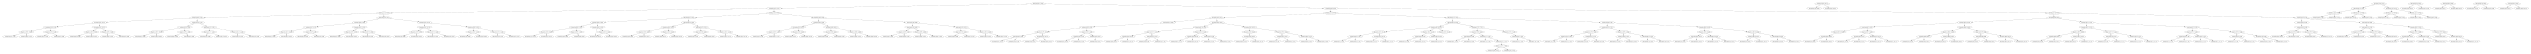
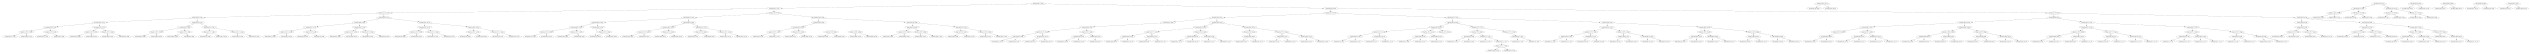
(831, 27) -> none
